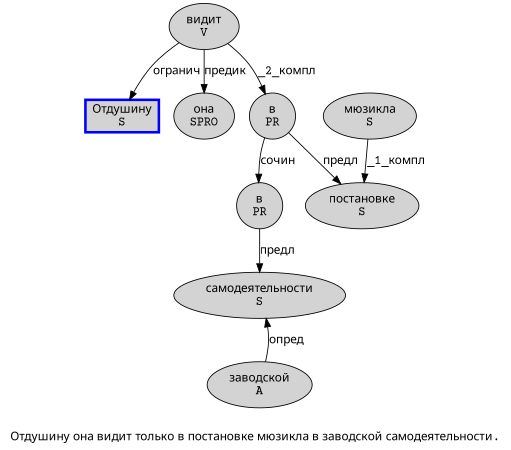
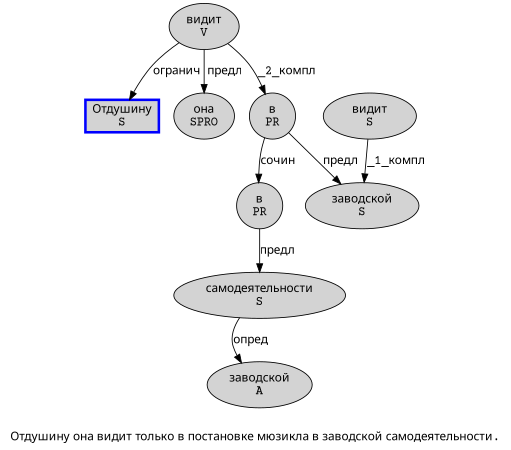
(225, 71) -> (225, 71)
(370, 116) -> (370, 116)
(362, 206) -> (362, 206)
(268, 344) -> (232, 336)
